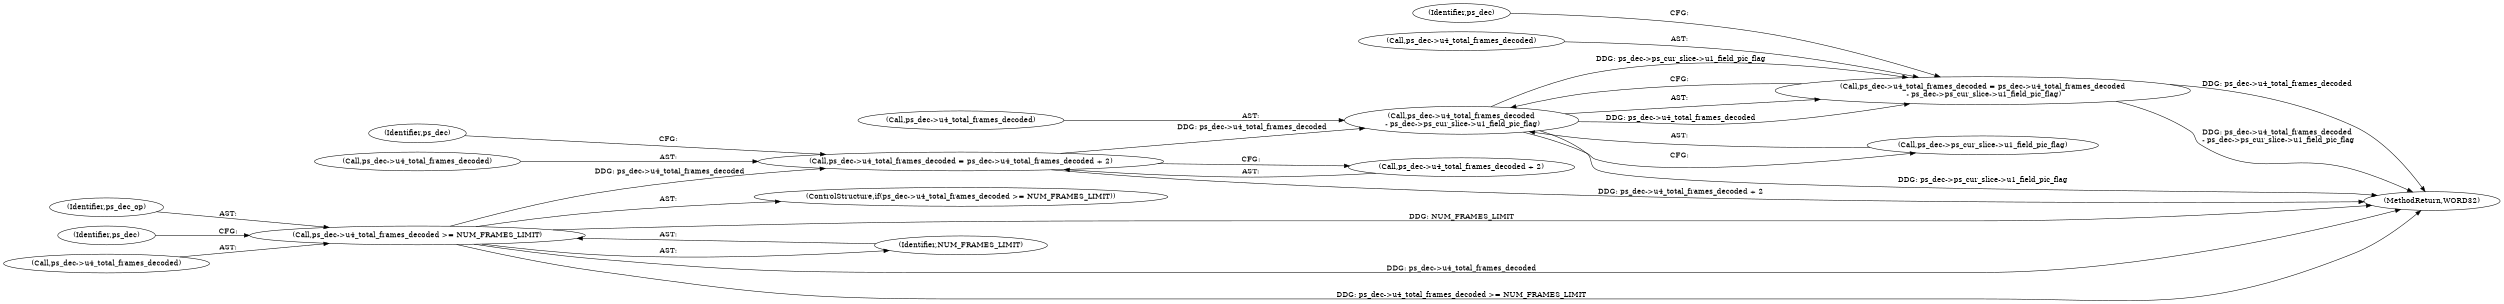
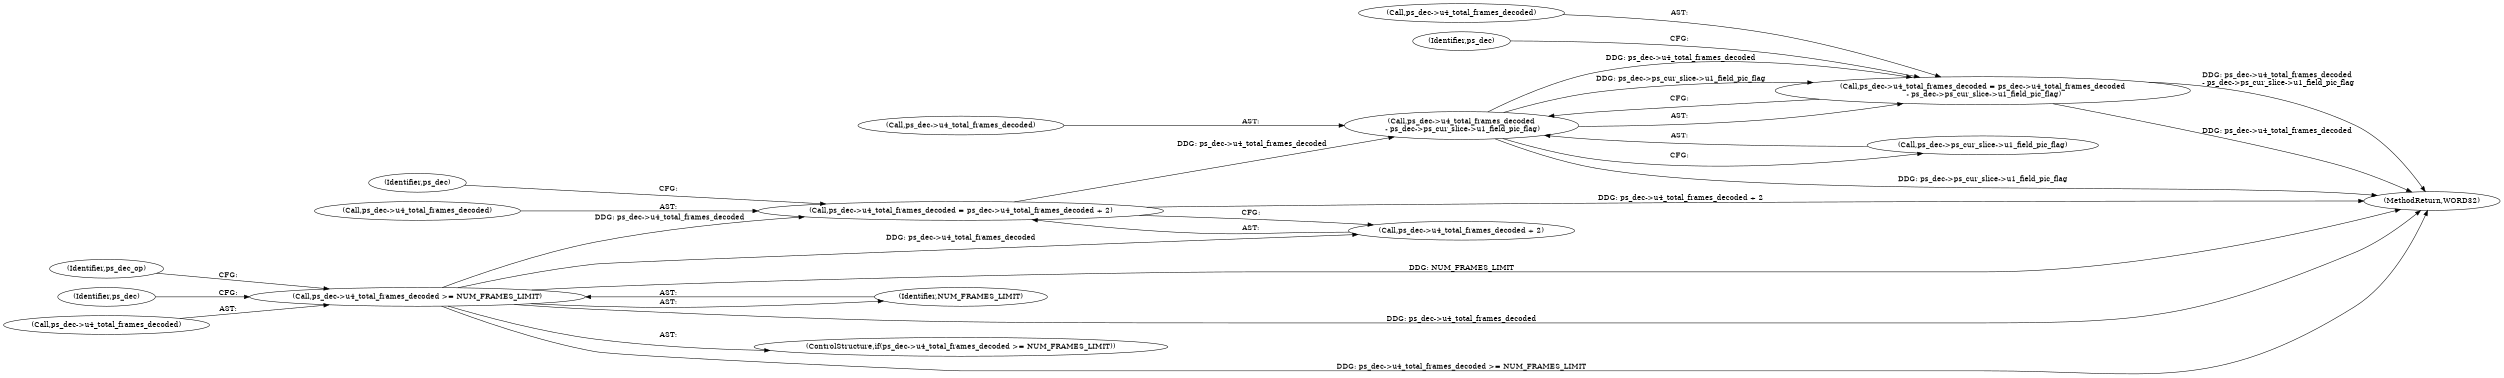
(230, 214) -> (230, 275)
none -> (904, 251)
